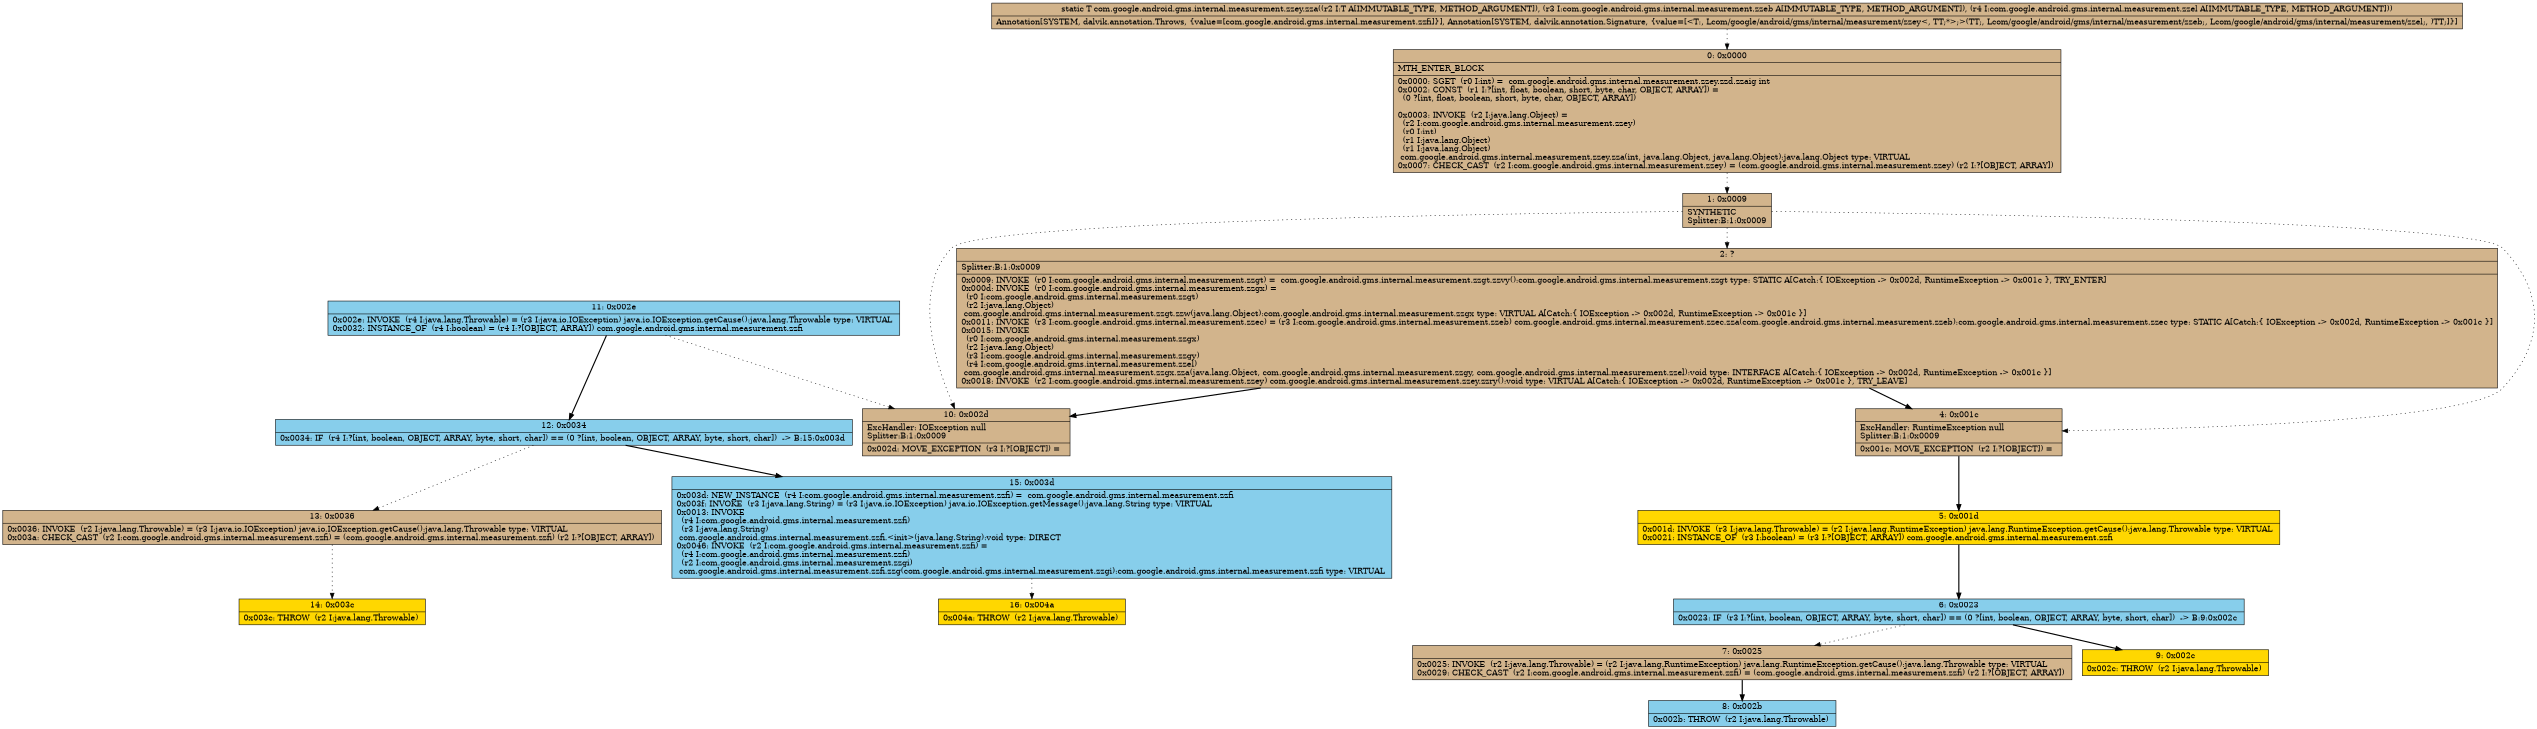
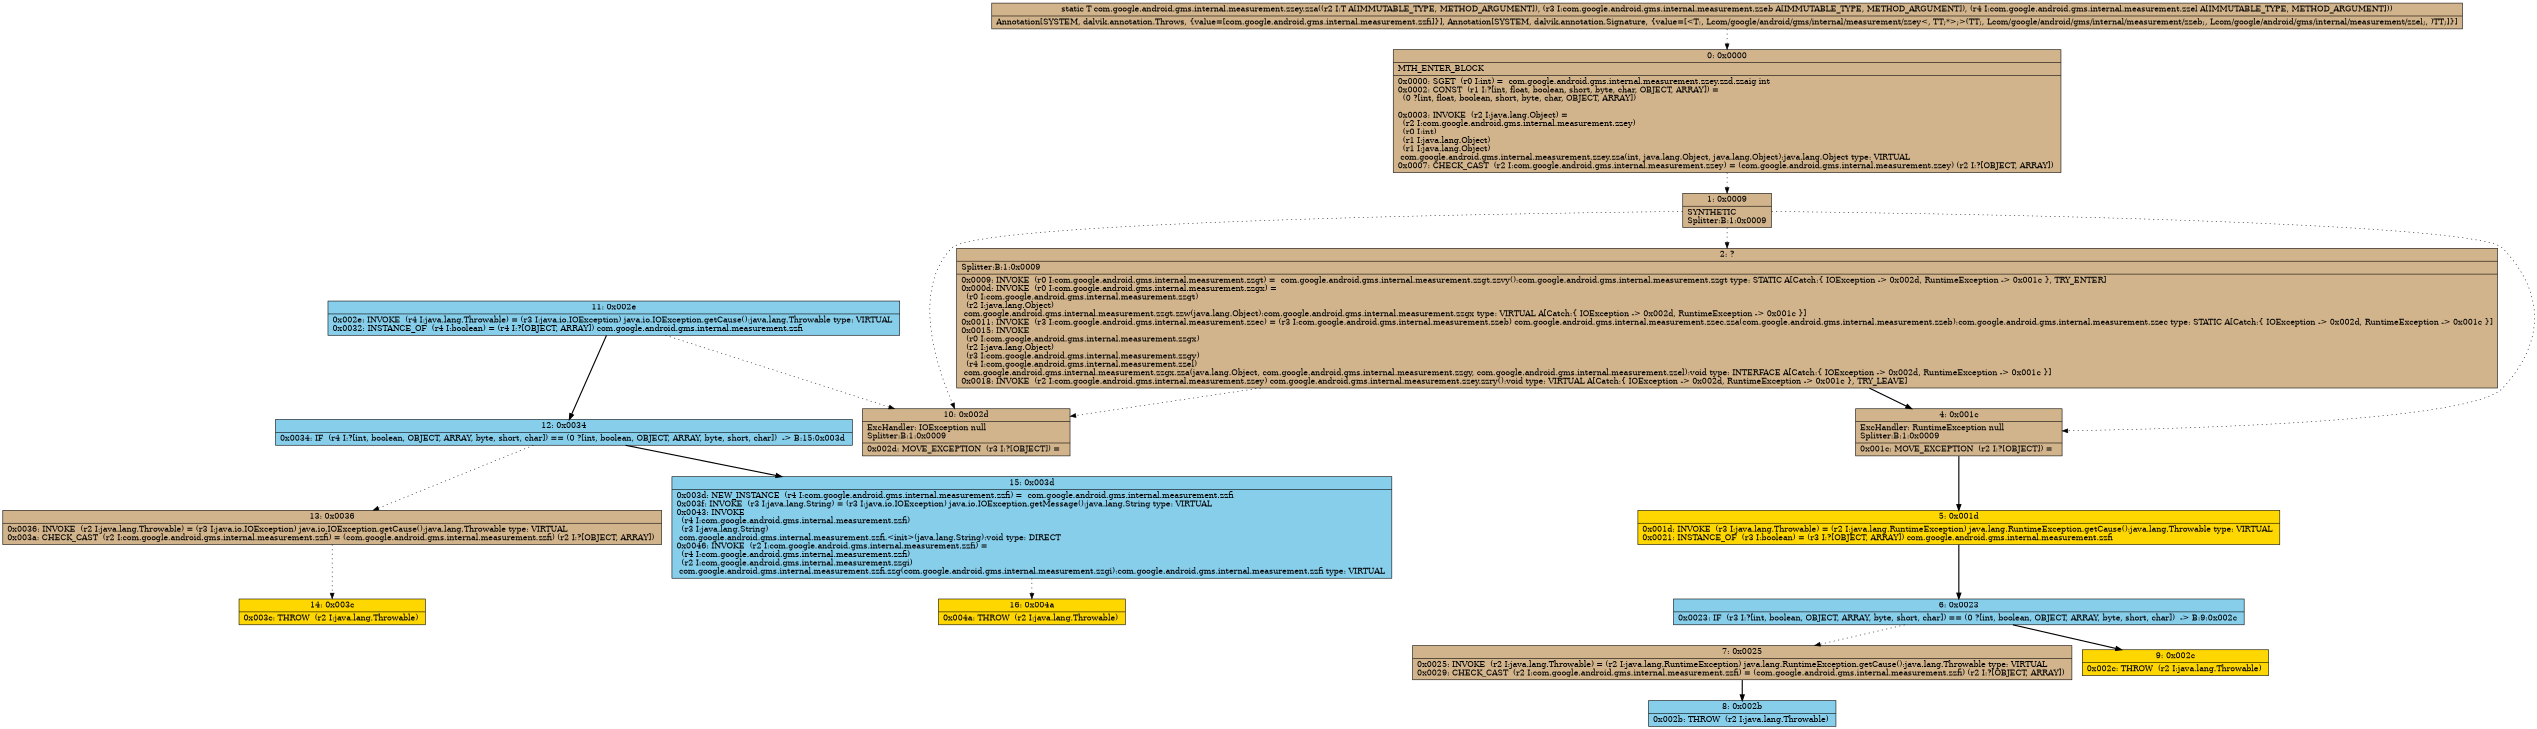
(1168, 402) -> (1168, 402)
(713, 513) -> (713, 513)
